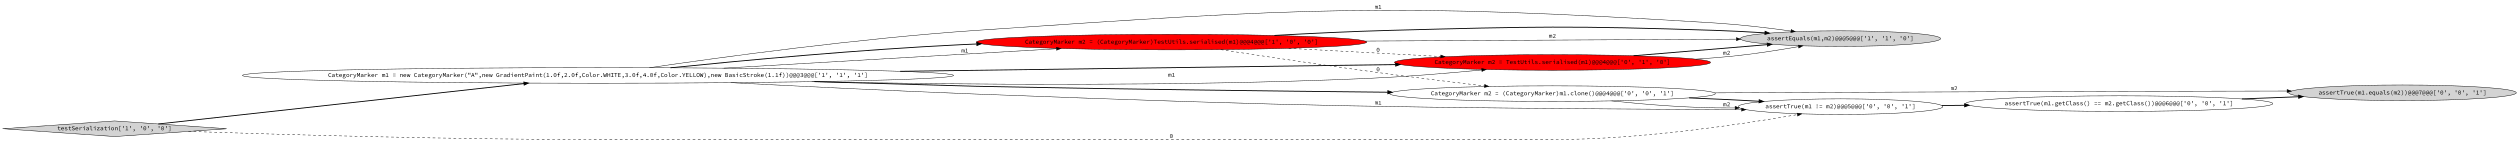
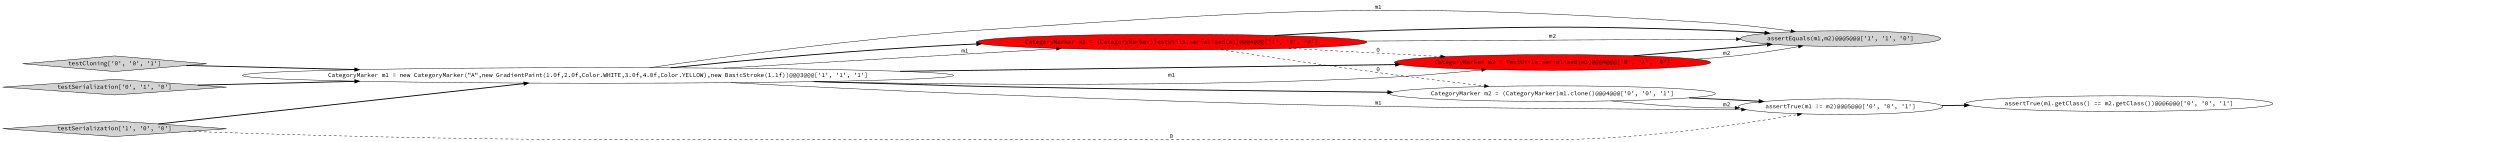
none -> (115, 64)
none -> (115, 87)
(2402, 93) -> none
